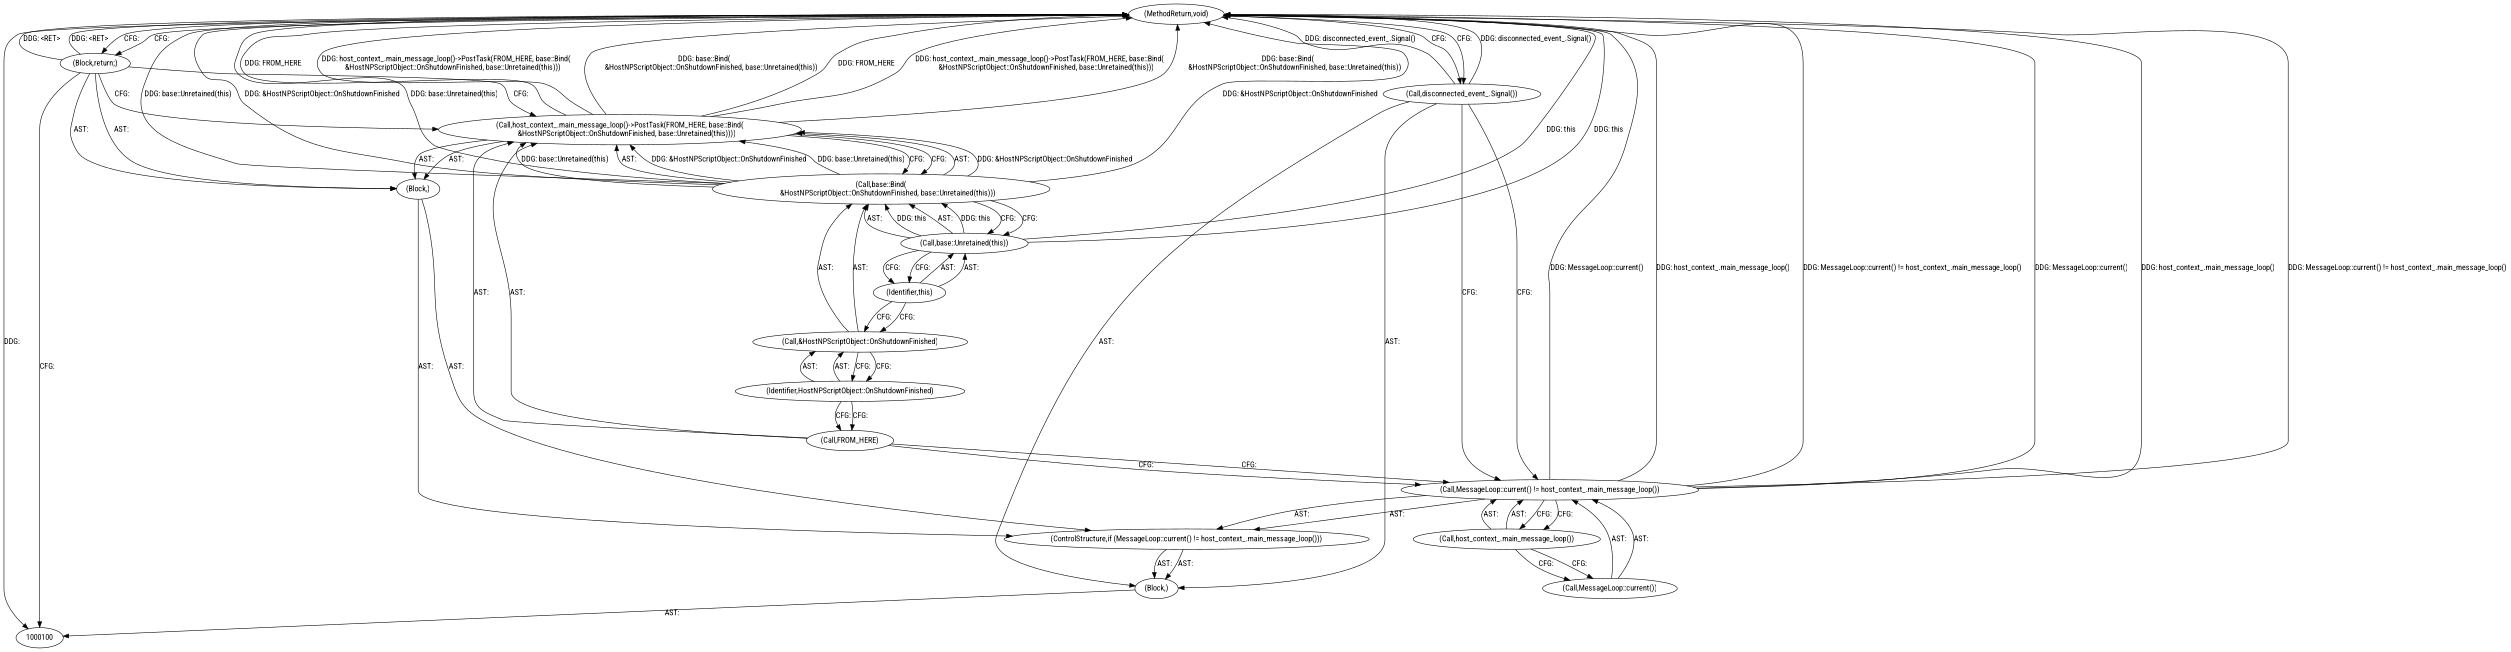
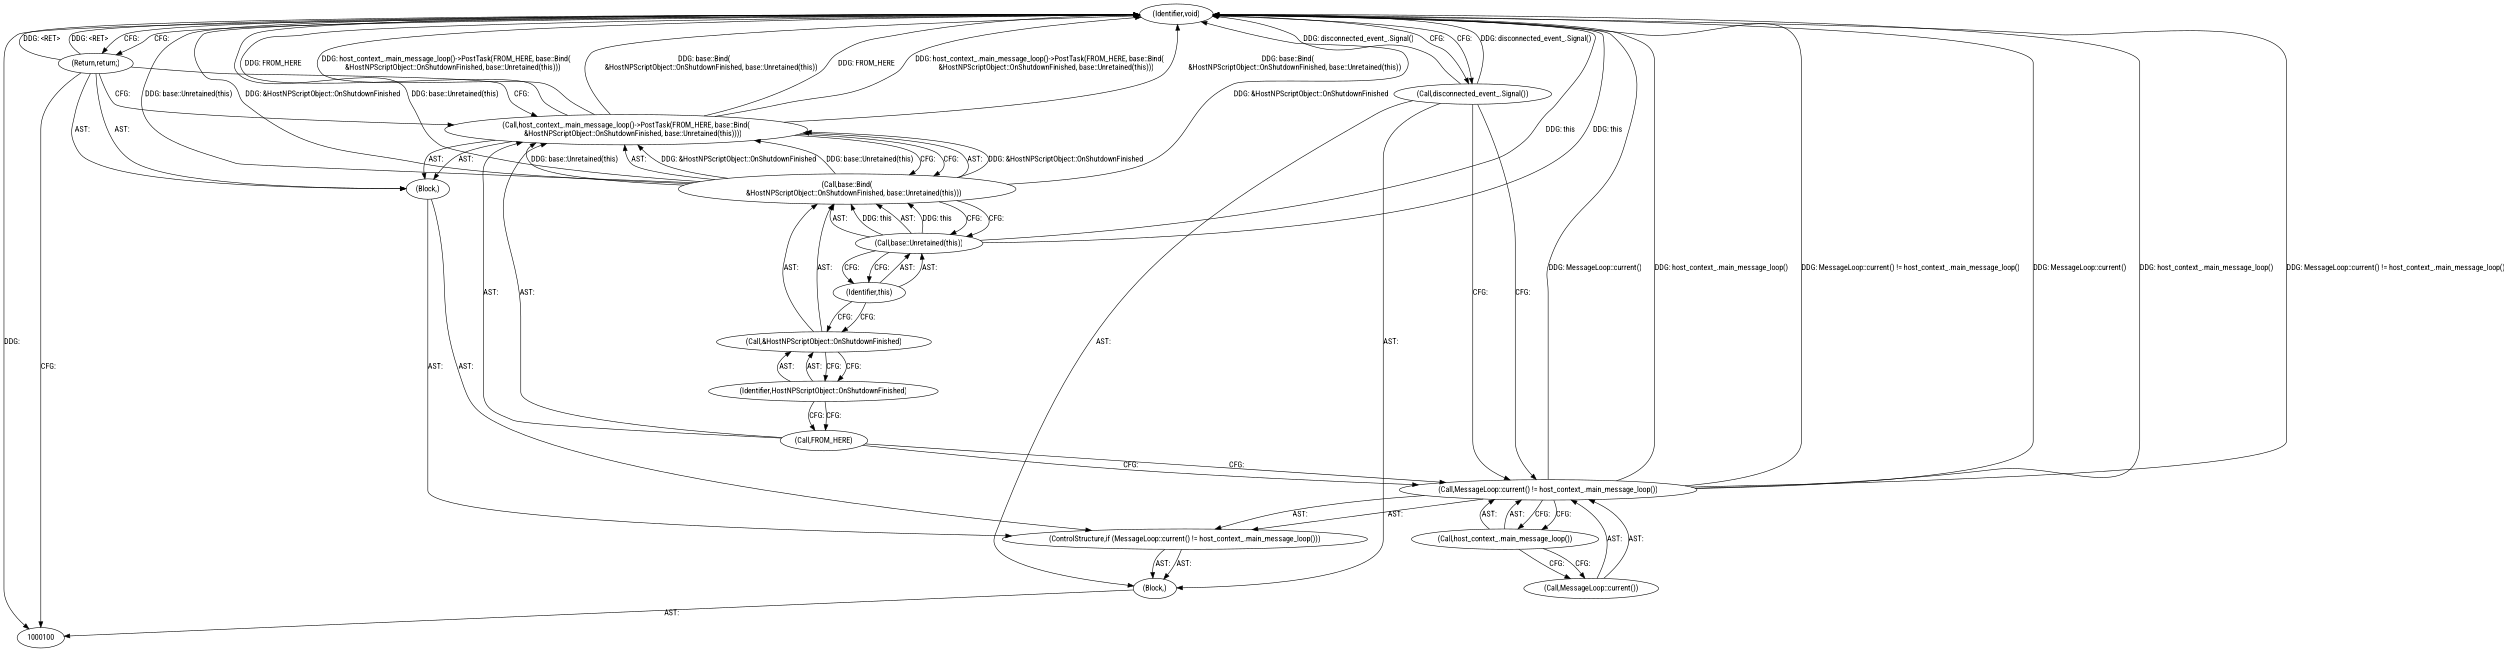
(1176, 14) -> (1176, 14)
(95, 63) -> (96, 63)
